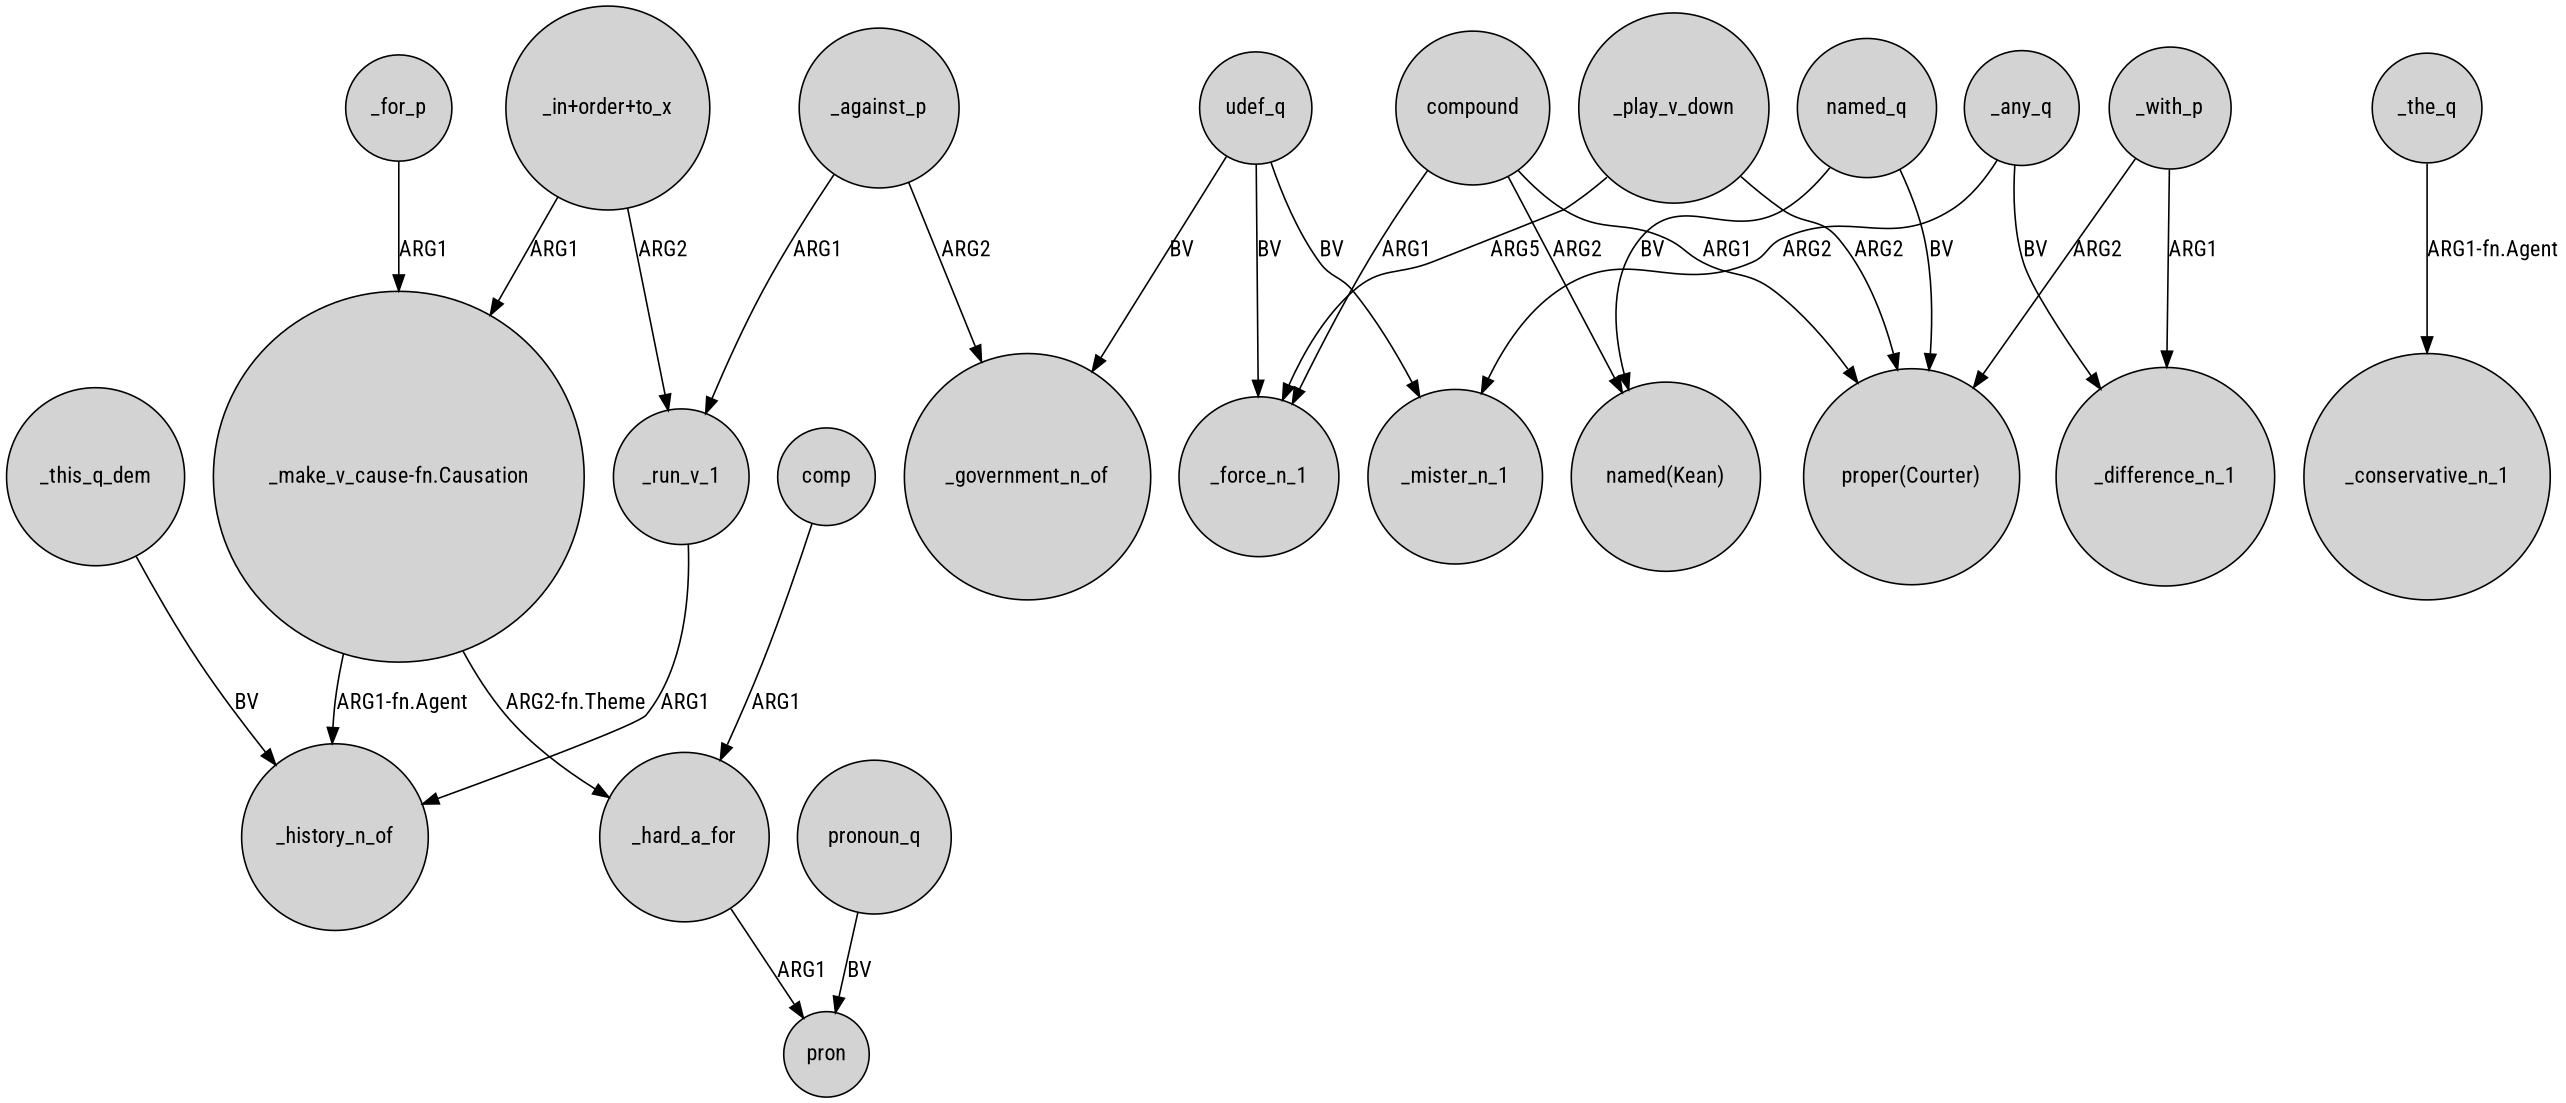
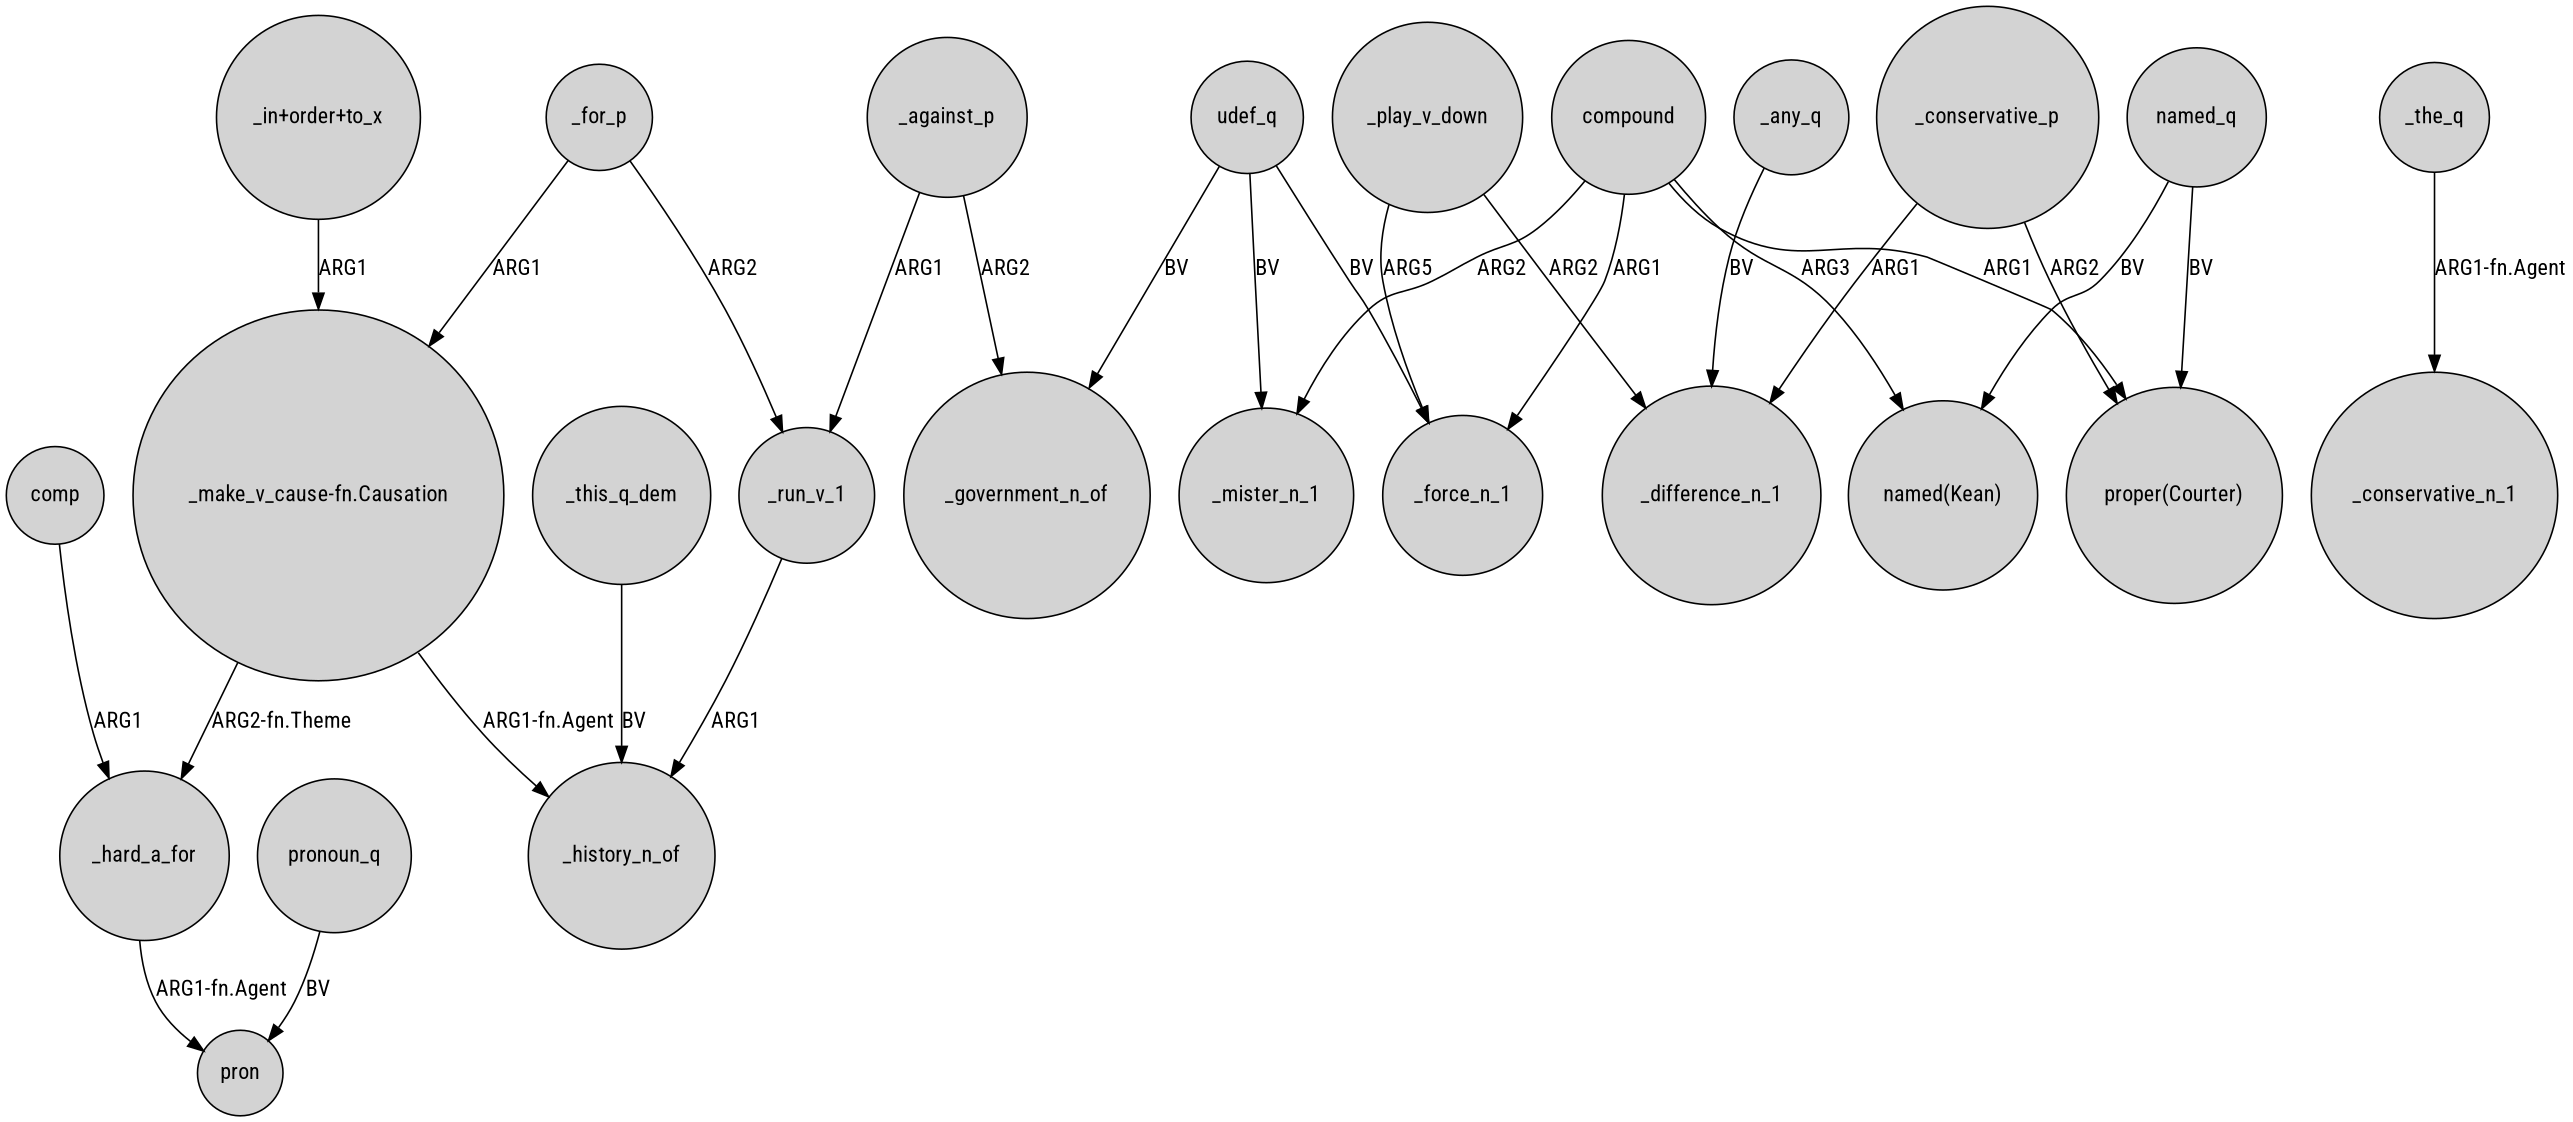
(2170, 108) -> (1988, 117)
(1842, 243) -> (1559, 295)
(1577, 250) -> (1826, 269)
(1751, 263) -> (1434, 280)
(646, 301) -> (711, 285)
(802, 971) -> (222, 990)
